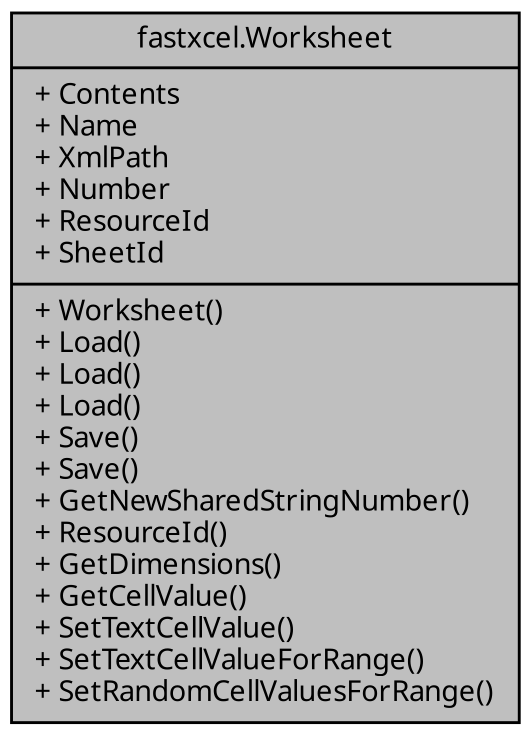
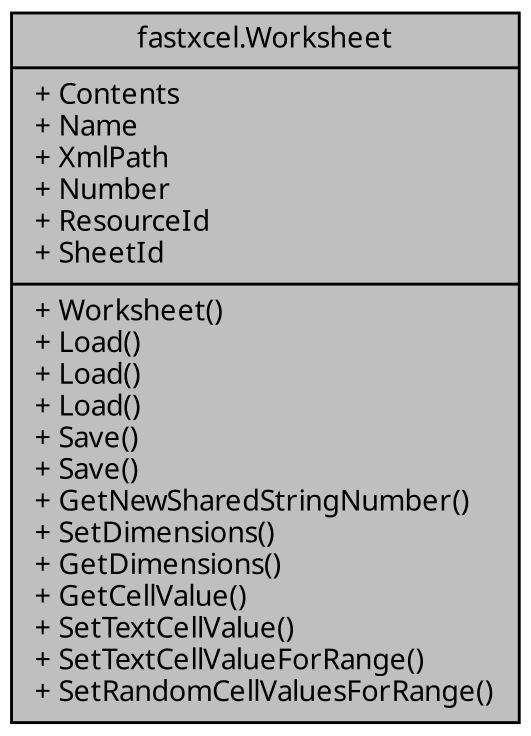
(131, 534) -> (156, 534)
